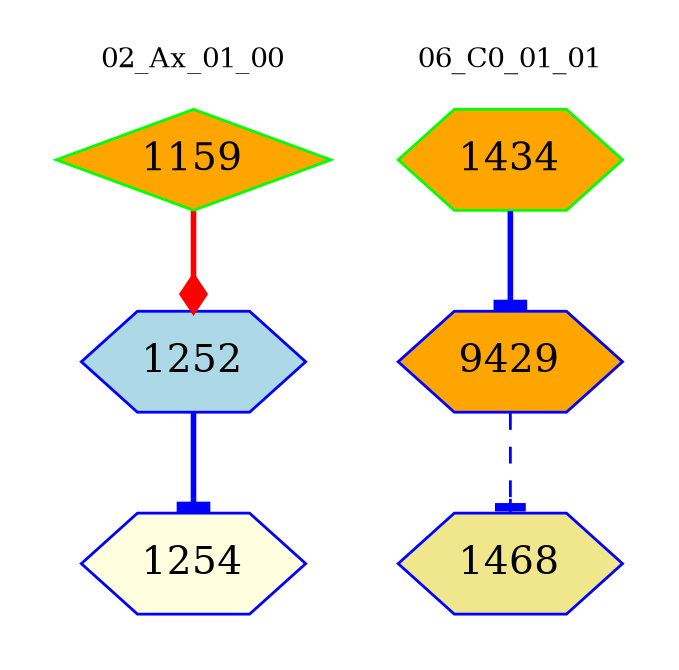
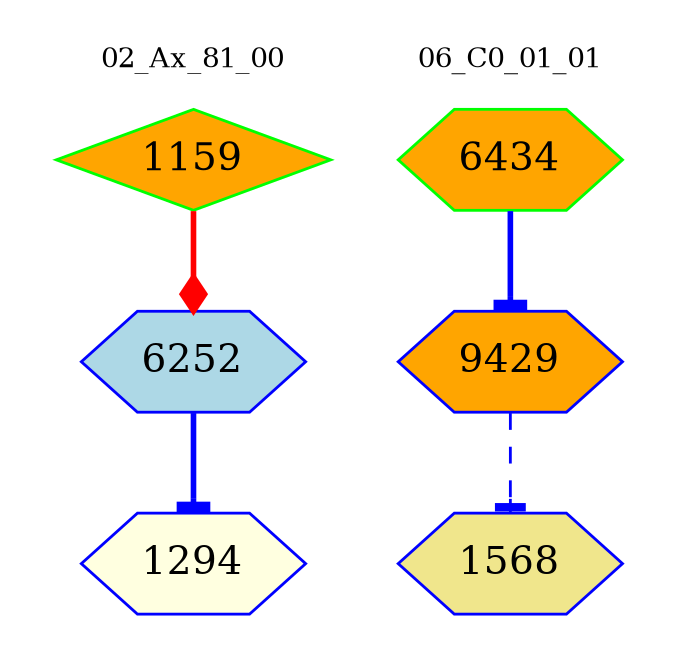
(193, 60) -> (193, 60)
(510, 160) -> (510, 160)
(193, 362) -> (193, 362)
(193, 564) -> (193, 564)
(510, 564) -> (510, 564)
